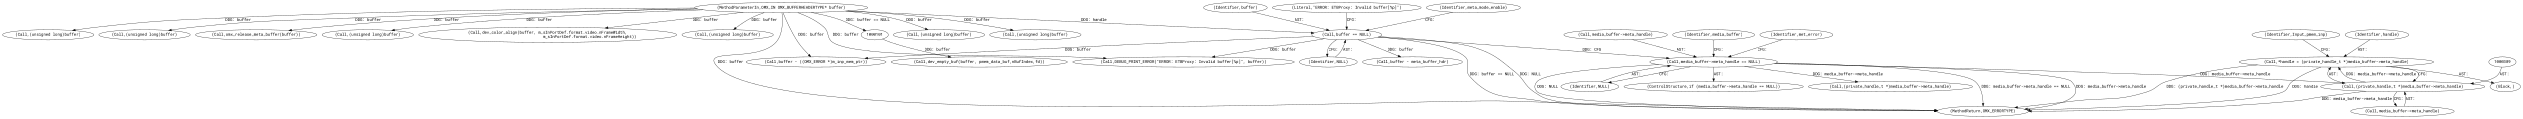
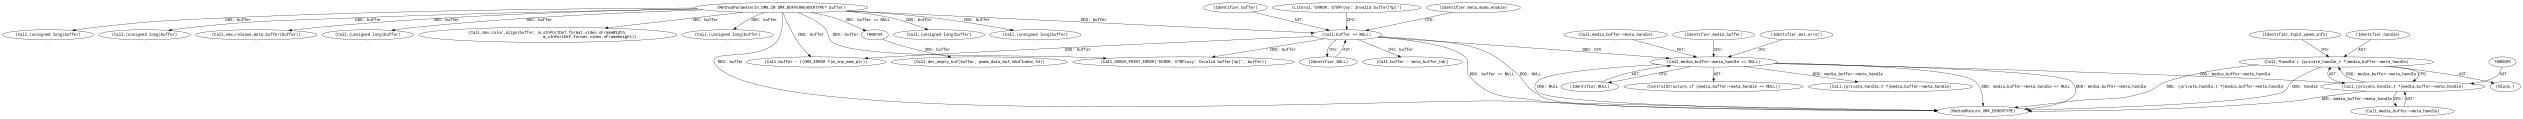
(1094, 20) -> (1094, 20)
(2296, 35) -> (2295, 35)
(1400, 50) -> (1400, 50)
